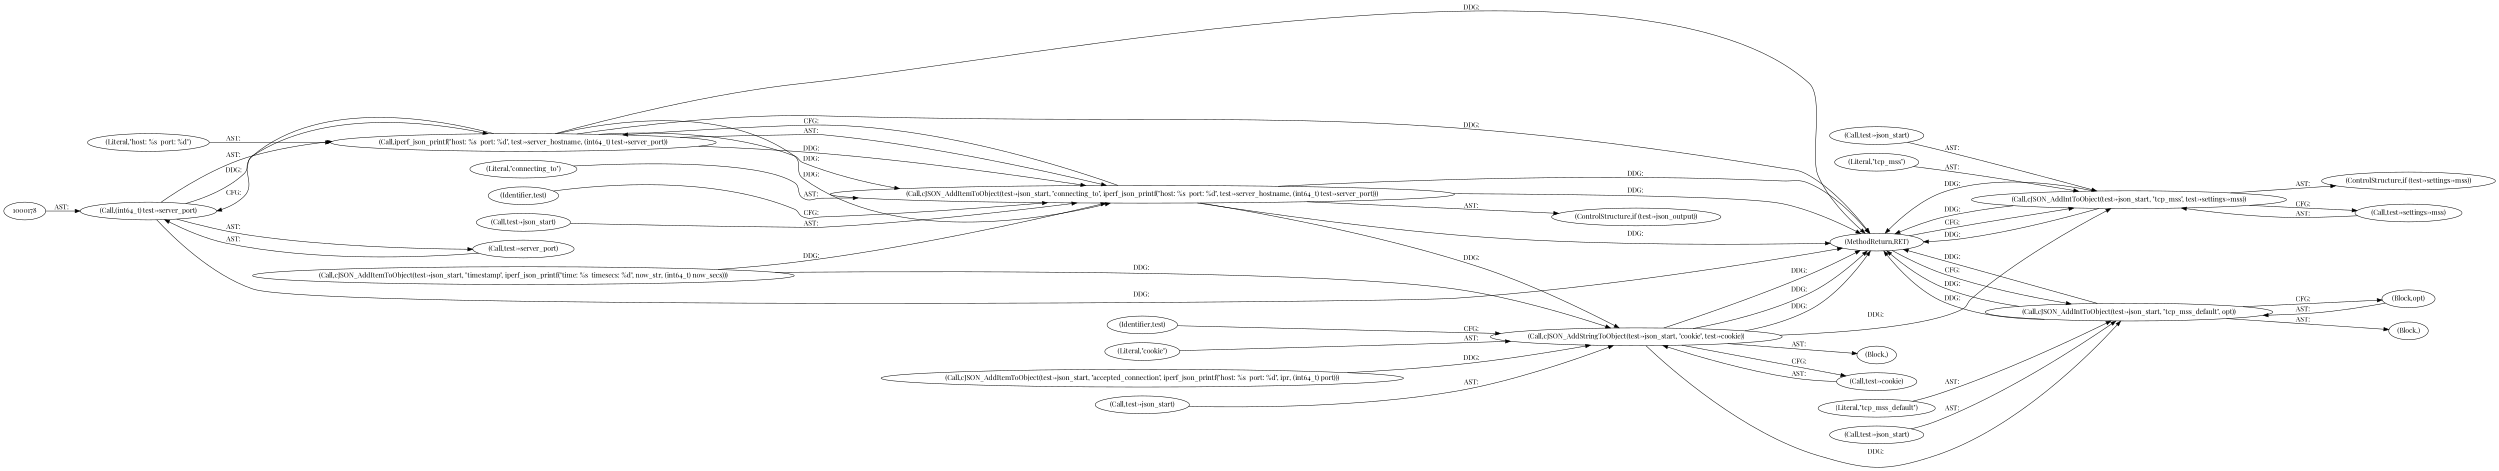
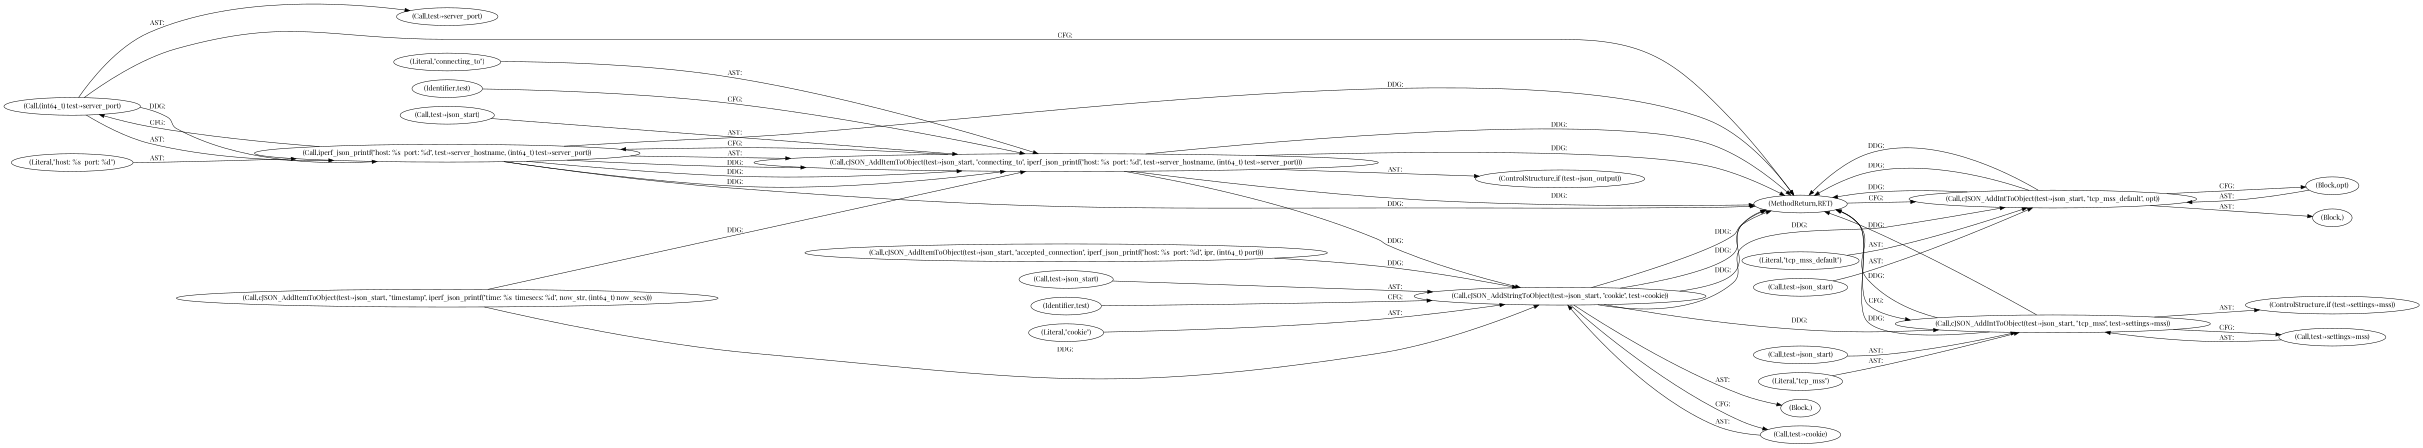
(25, 211) -> none
(322, 255) -> none
(1142, 295) -> (1066, 36)
